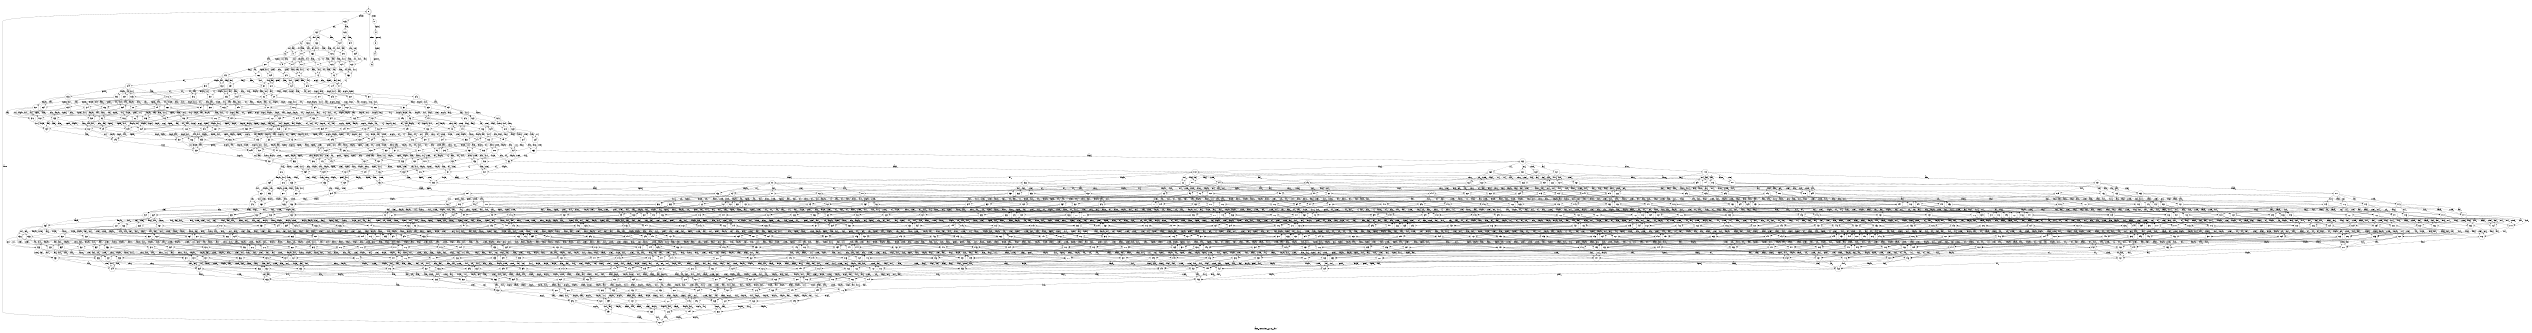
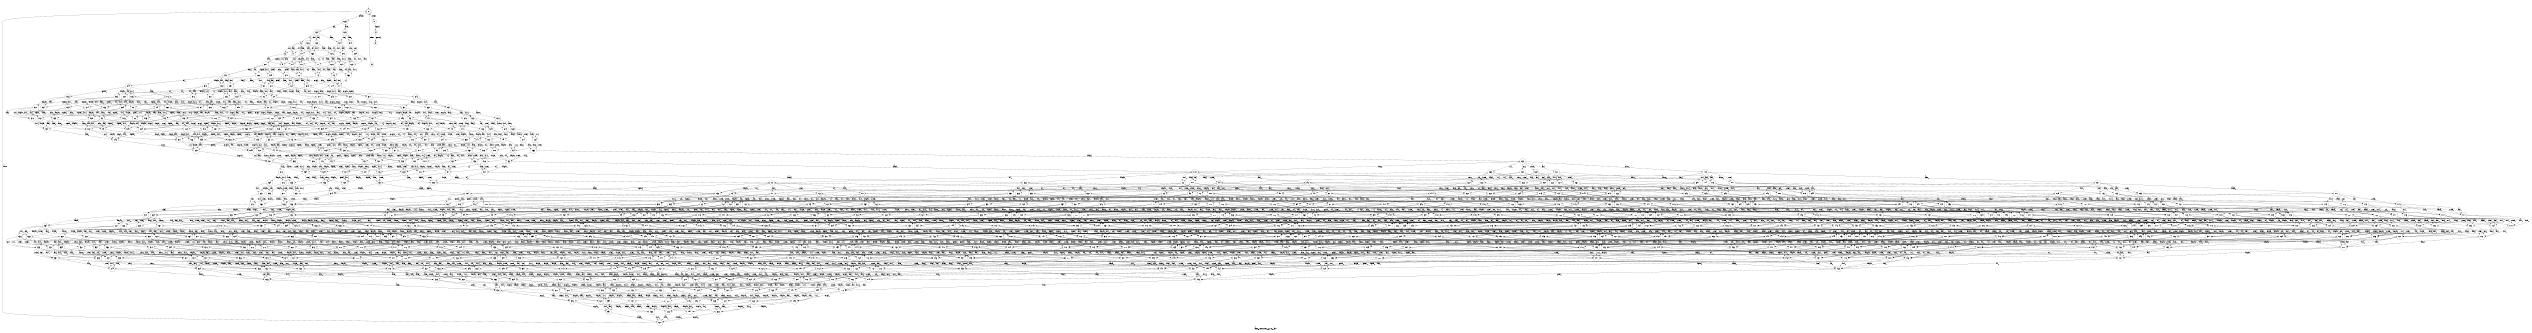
(375, 54) -> none
(887, 211) -> none
(381, 223) -> none
(1343, 239) -> none
(1148, 254) -> (1101, 254)
